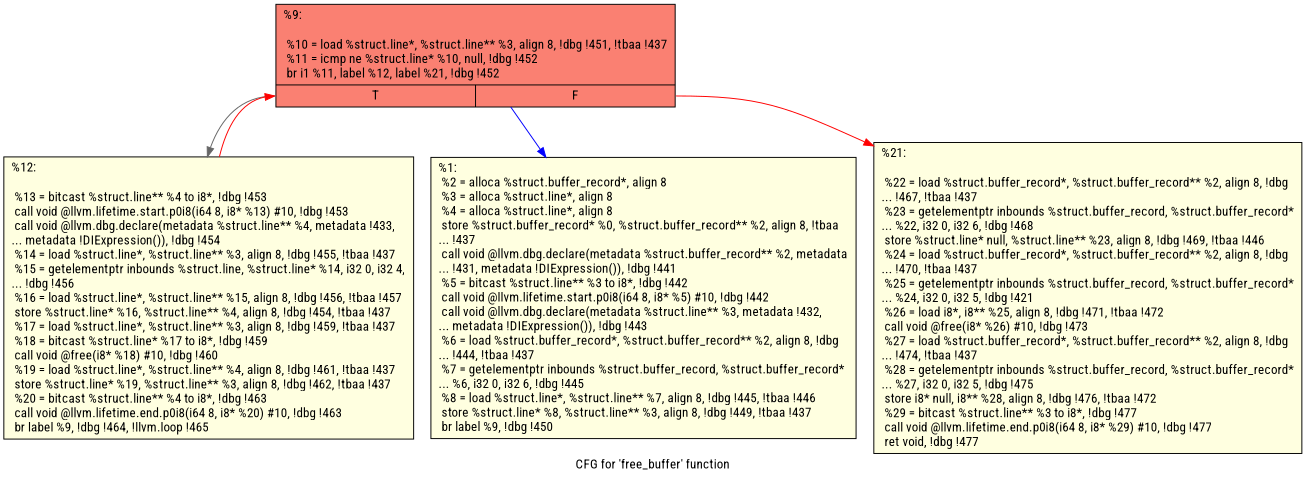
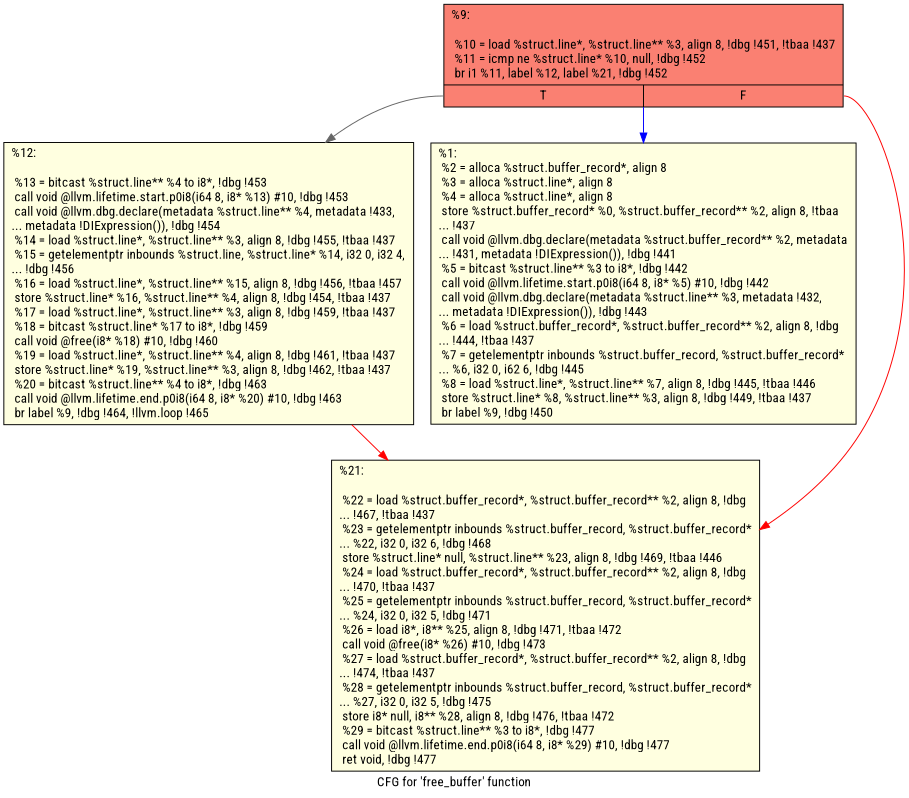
(234, 120) -> (366, 439)
(958, 298) -> (416, 616)
(512, 384) -> (512, 369)
